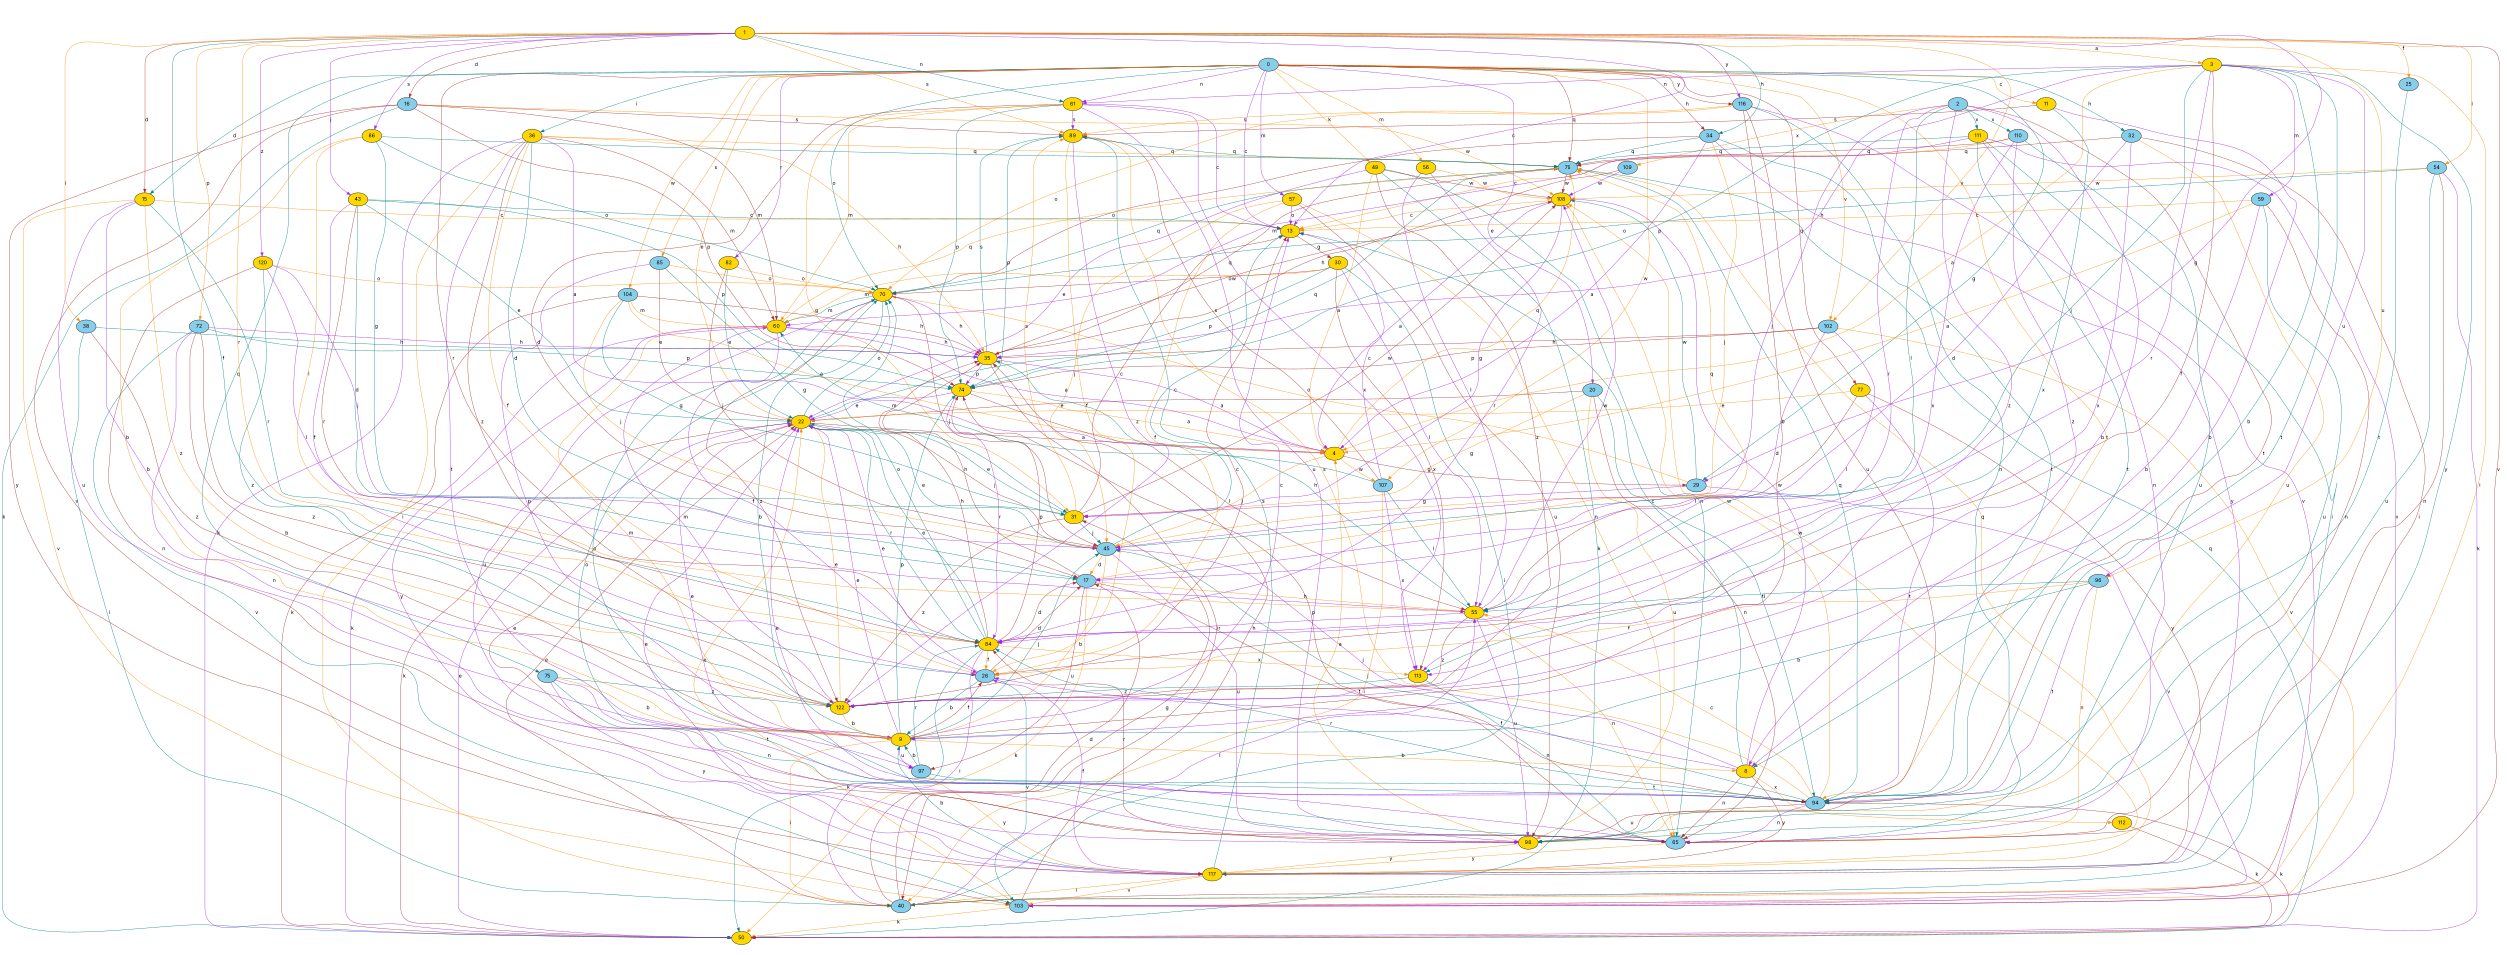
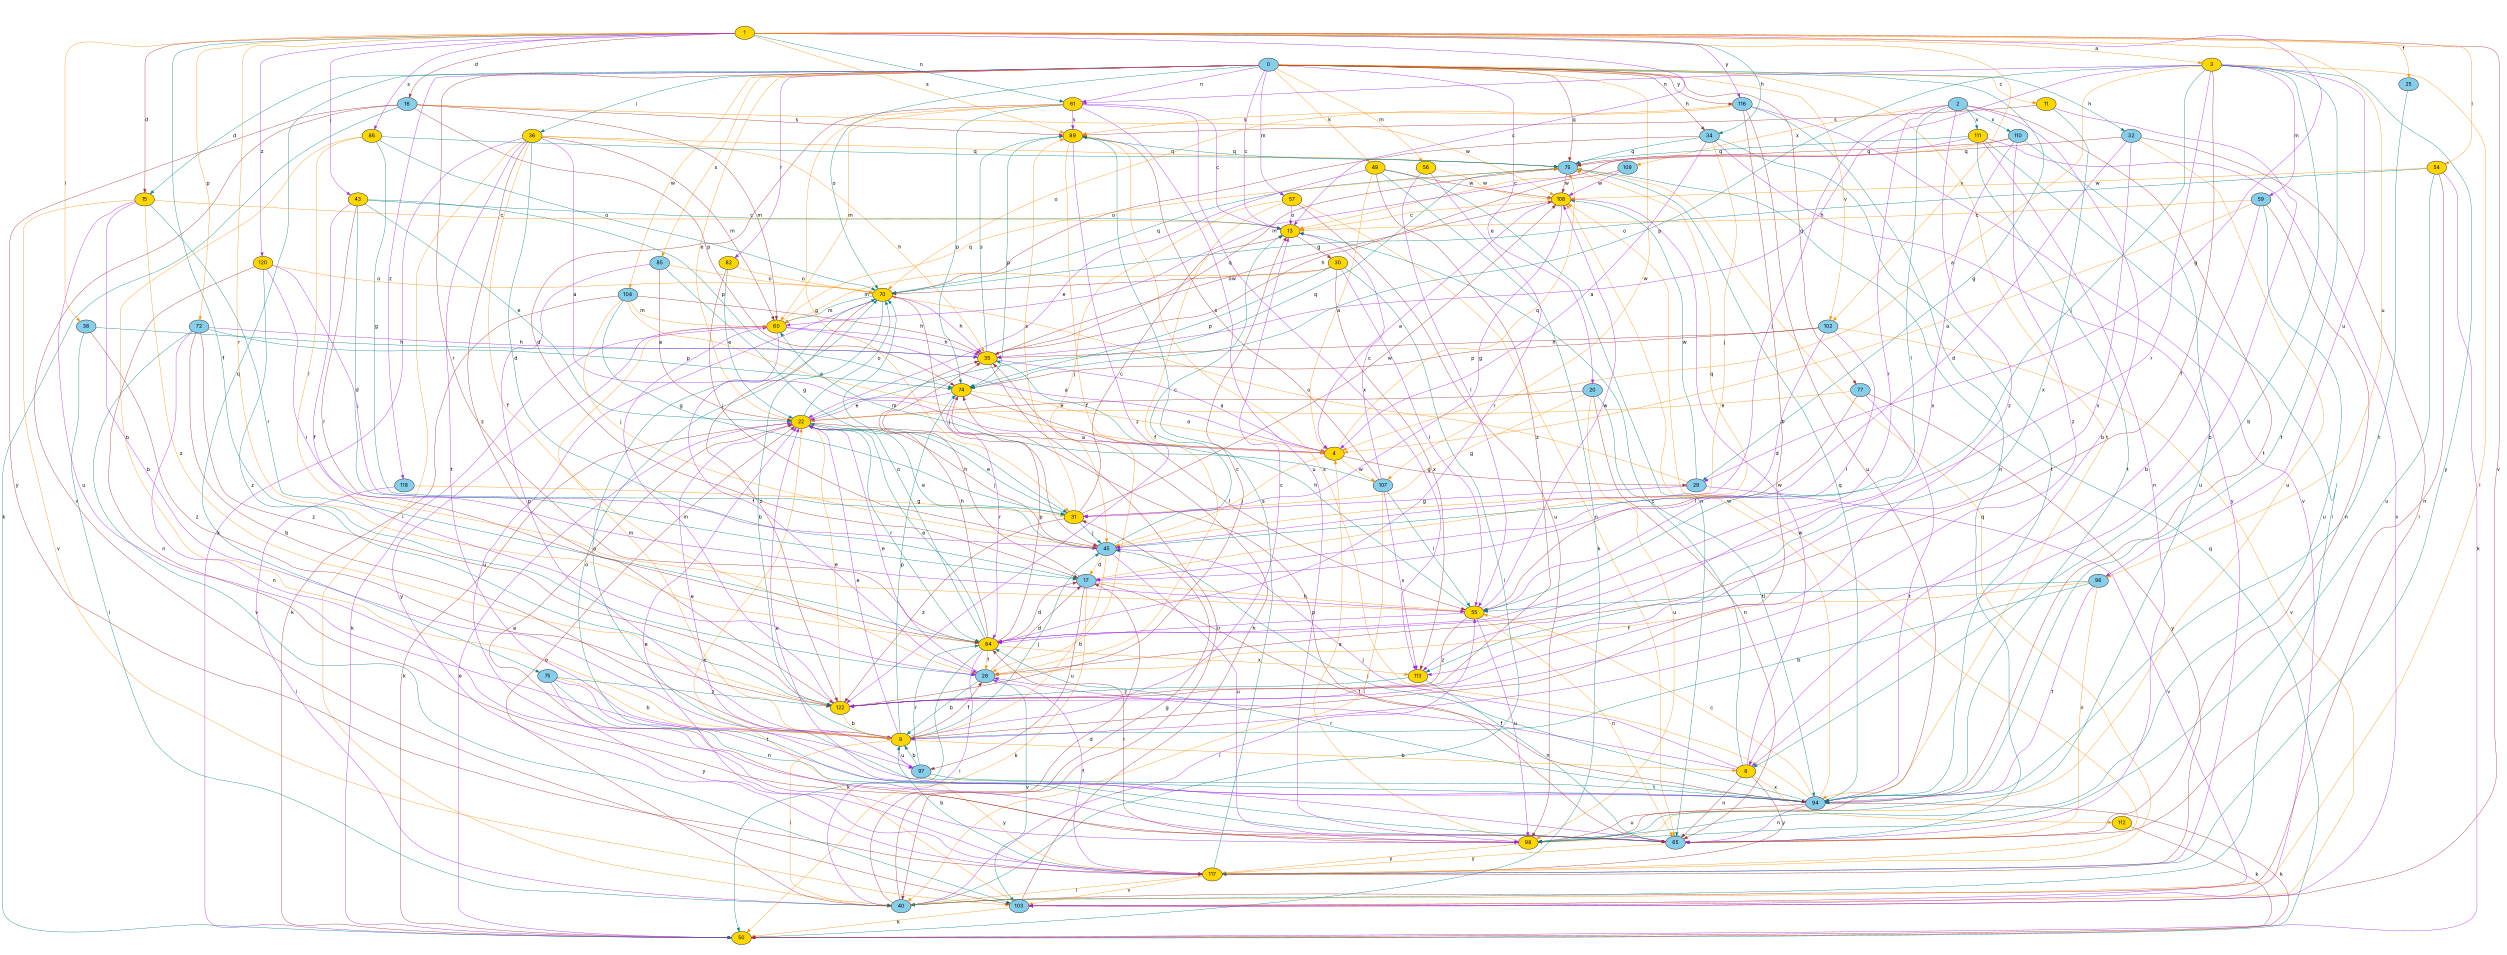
(2437, 168) -> (2437, 168)
(975, 373) -> none
(1860, 390) -> (1860, 390)
none -> (404, 485)
